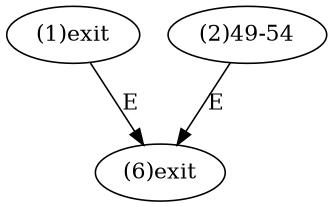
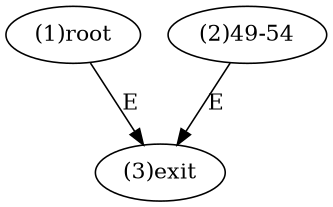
(73, 35) -> (73, 35)
(160, 173) -> (160, 173)
